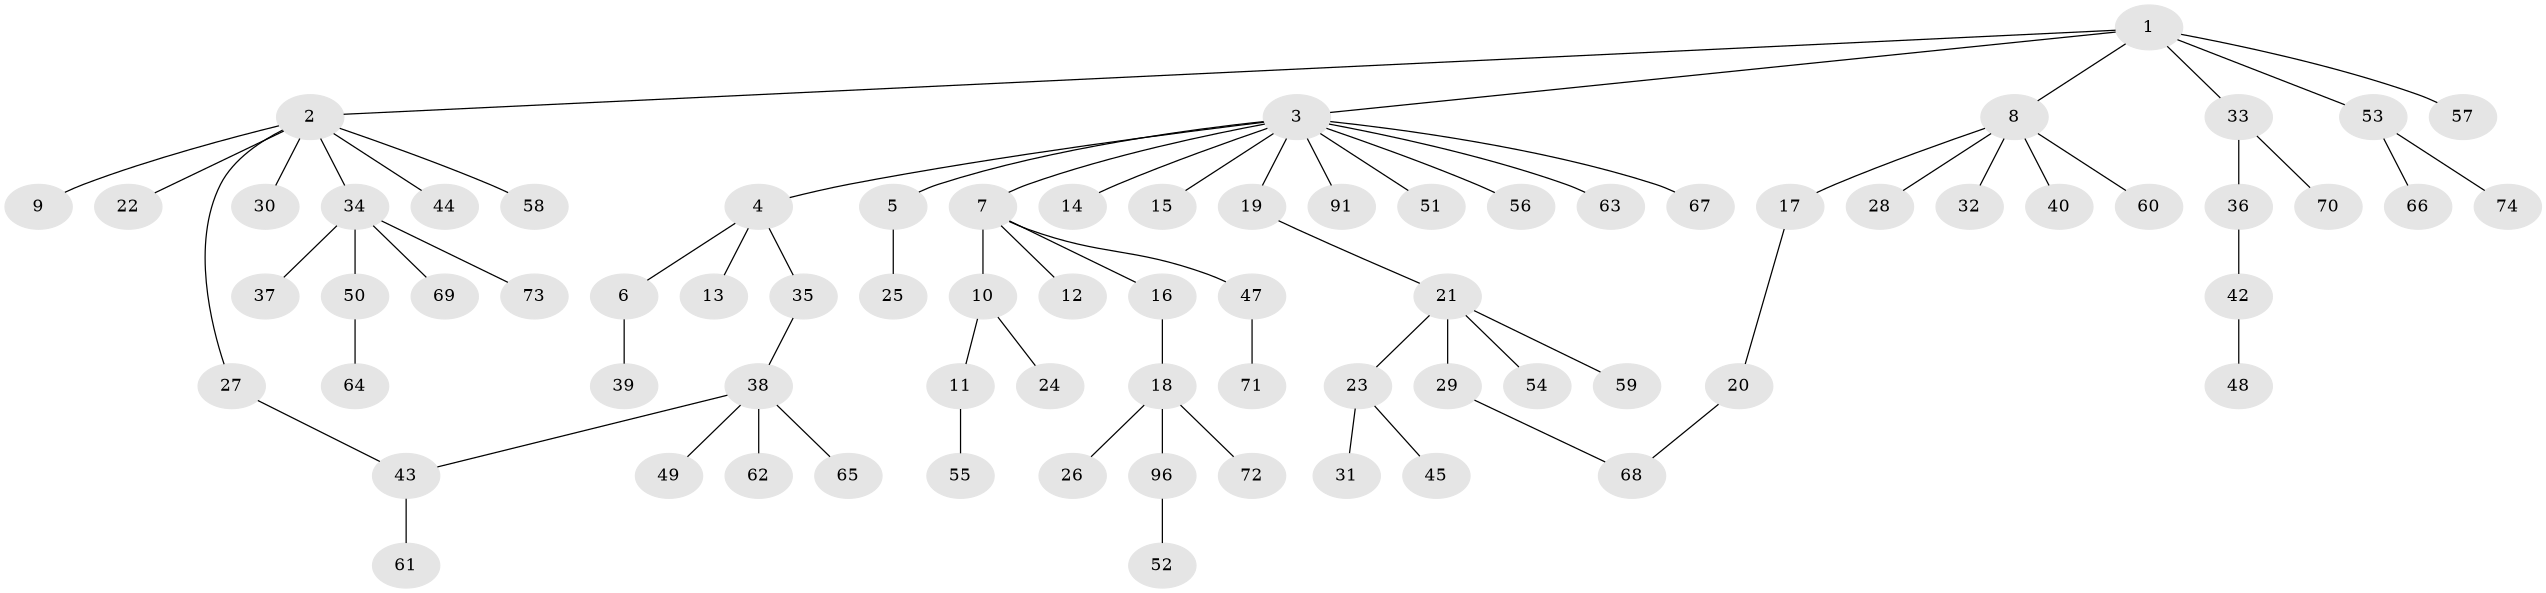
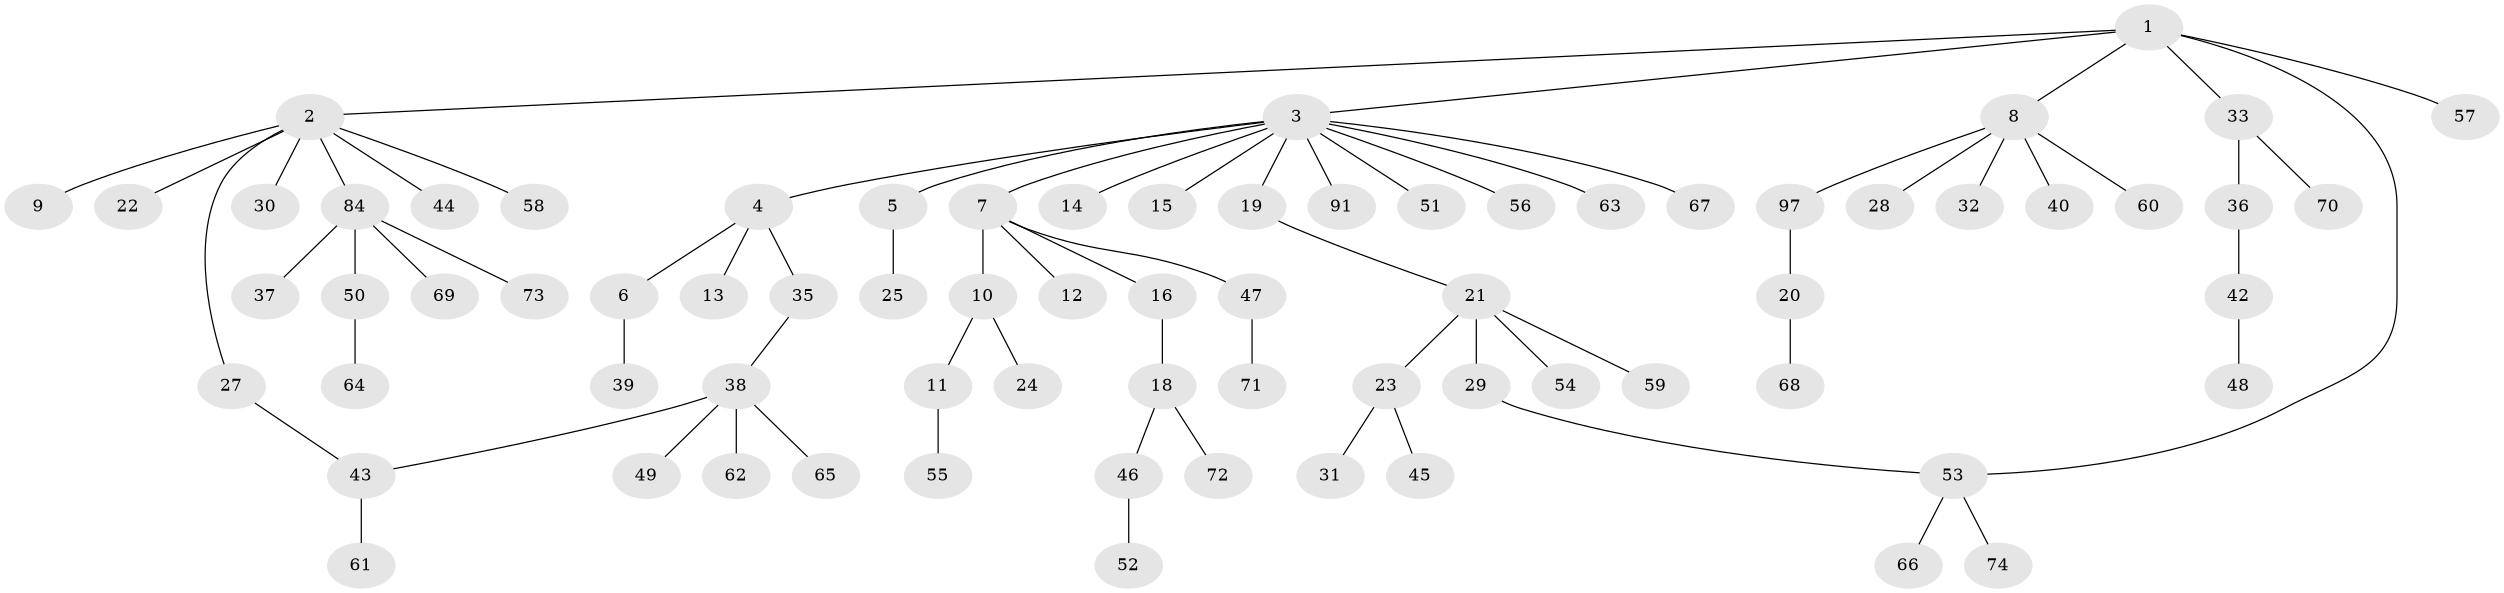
(355, 207) -> (355, 207)
(1790, 207) -> (1790, 207)
(1540, 431) -> (1708, 450)
(1073, 476) -> none
(1162, 476) -> (1129, 476)
